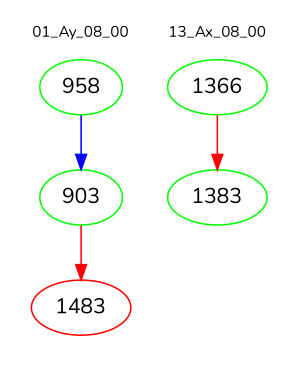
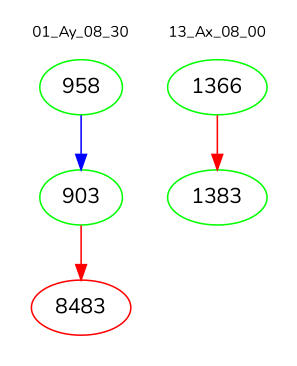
(81, 33) -> (81, 33)
(81, 308) -> (81, 308)
